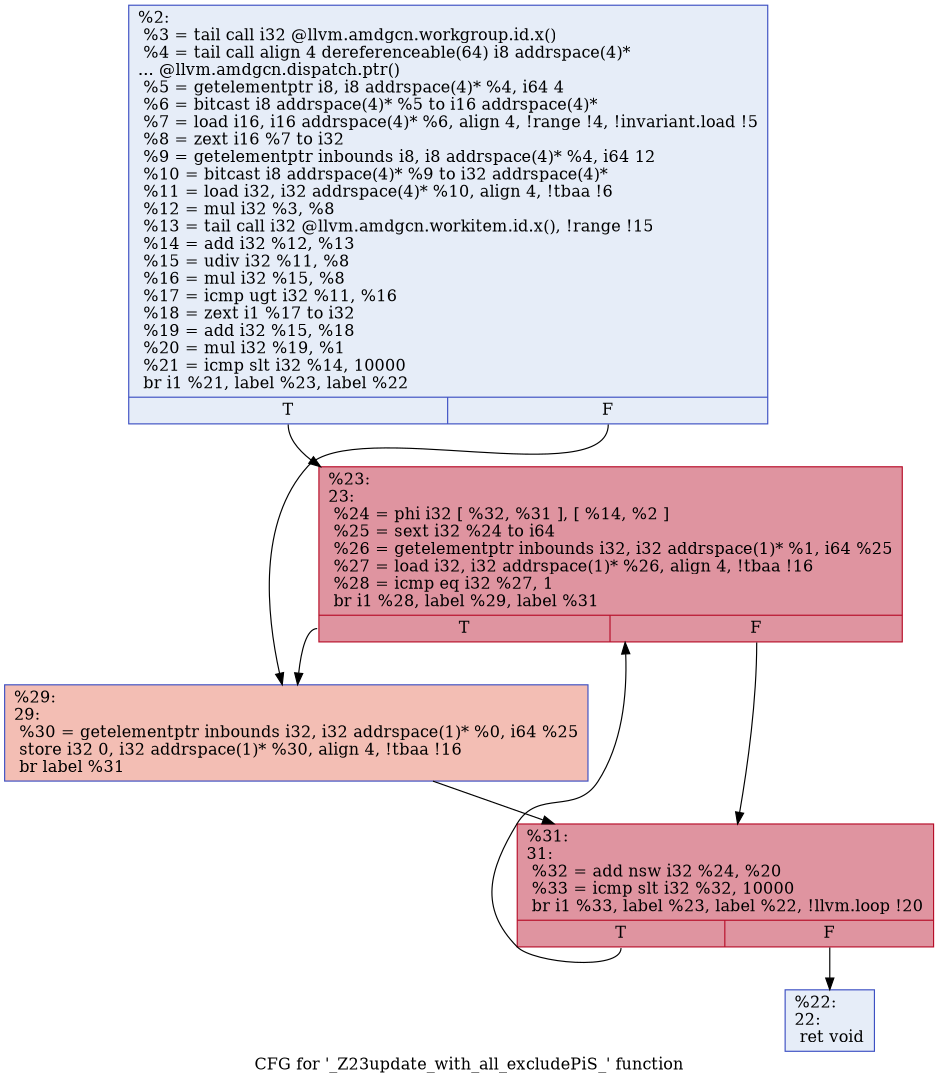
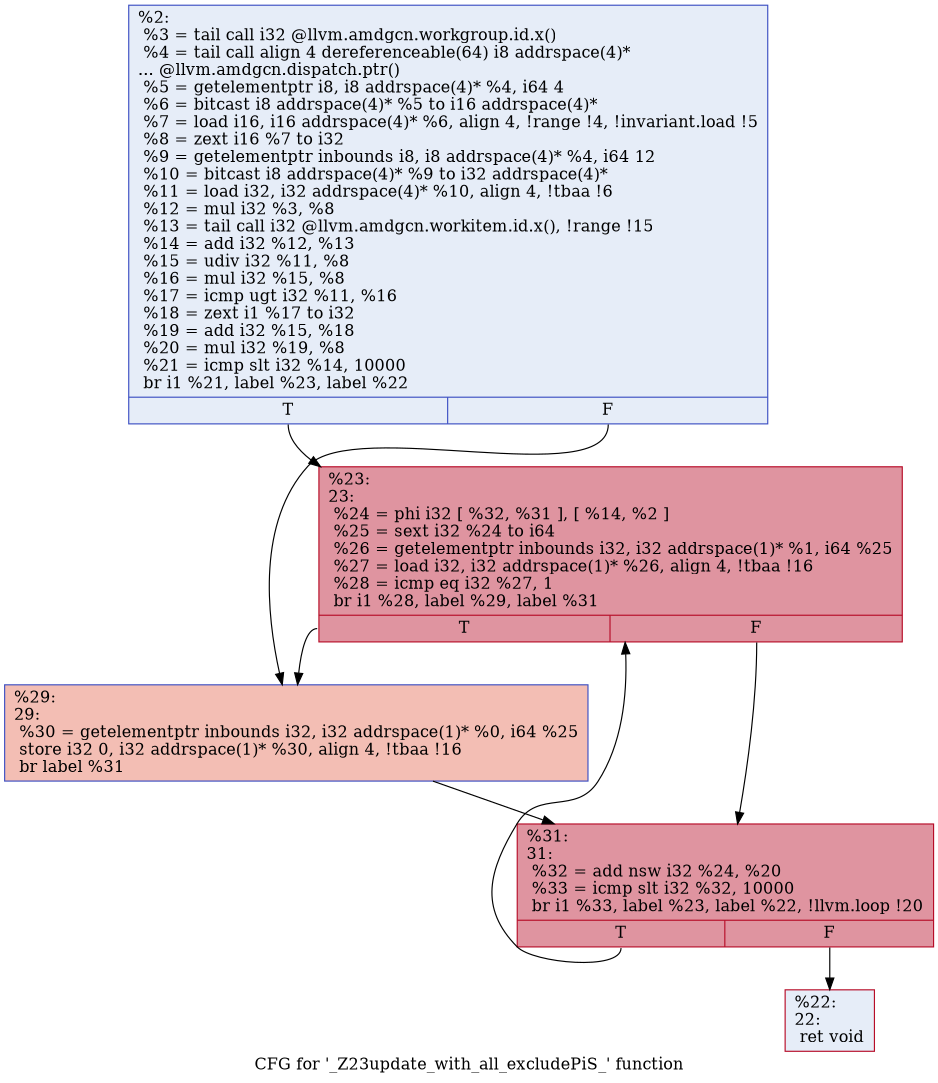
(242, 348) -> (242, 348)
(830, 1021) -> (830, 1021)
